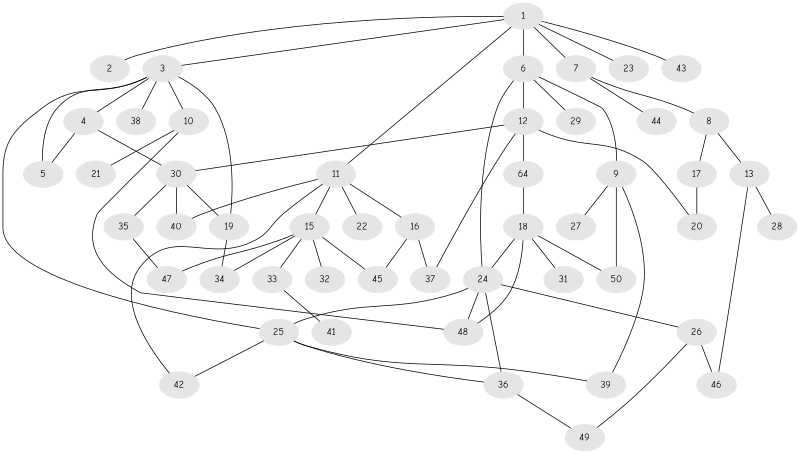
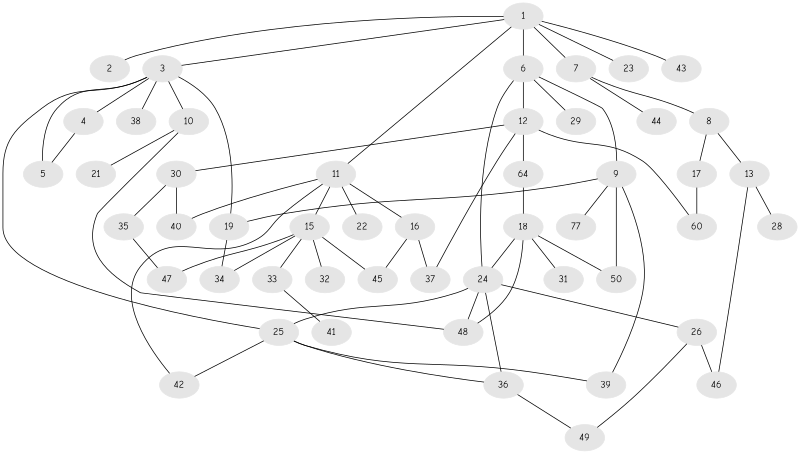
(130, 148) -> none
(203, 200) -> (422, 199)
(576, 227) -> (576, 227)
(697, 227) -> (697, 227)
